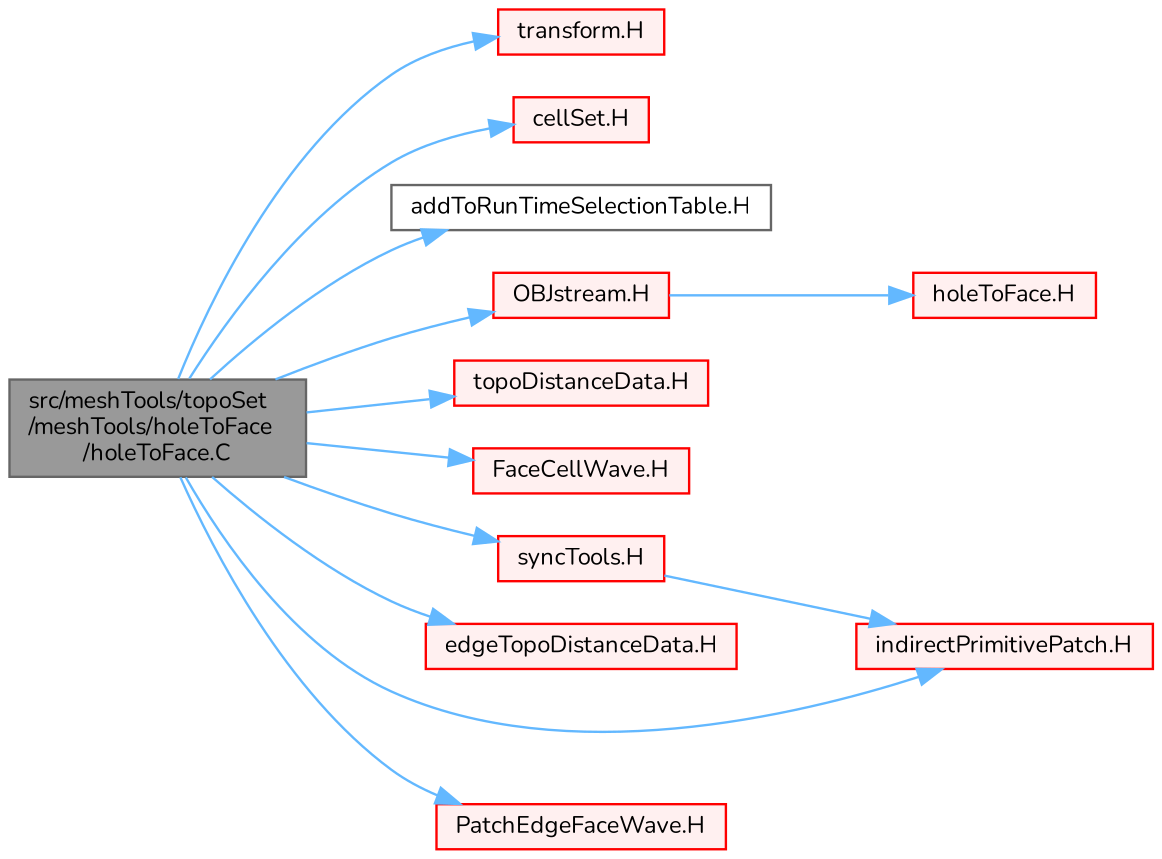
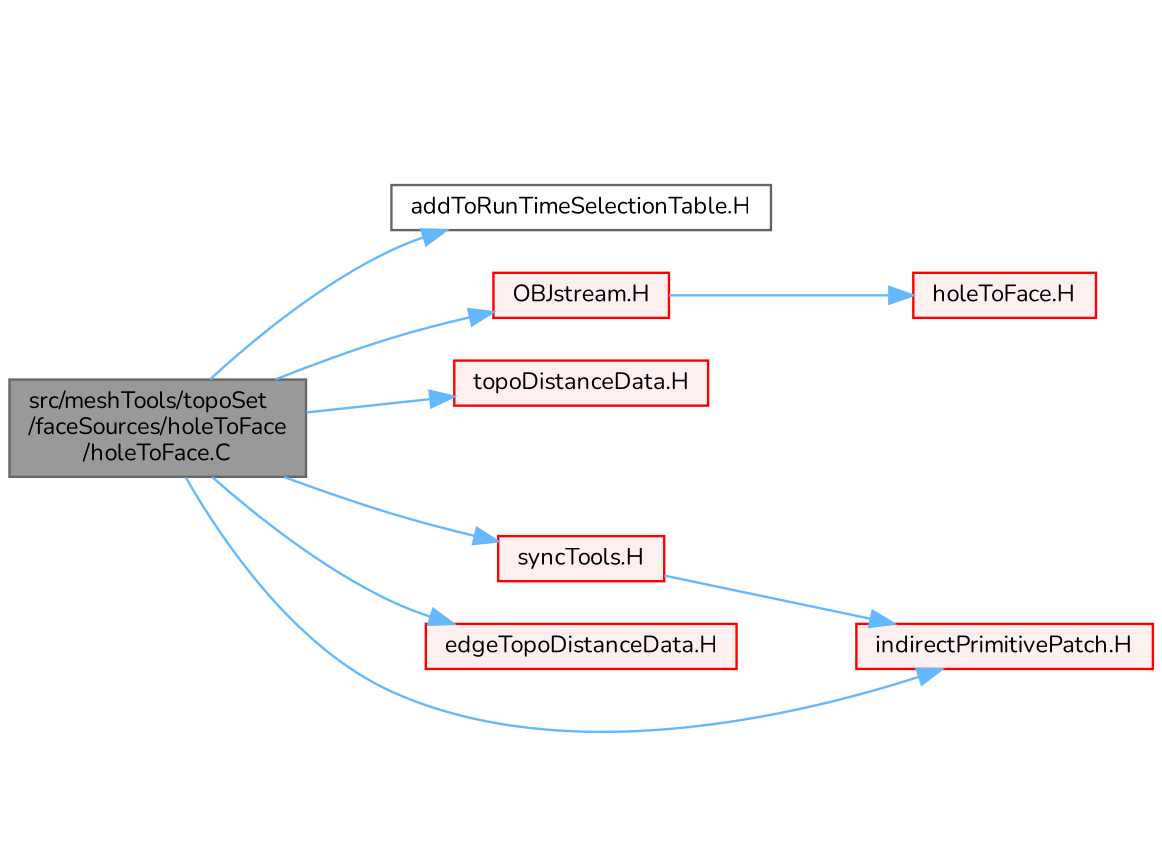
(581, 32) -> none
(581, 120) -> none
(158, 428) -> (158, 428)
(581, 471) -> none
(581, 827) -> none
